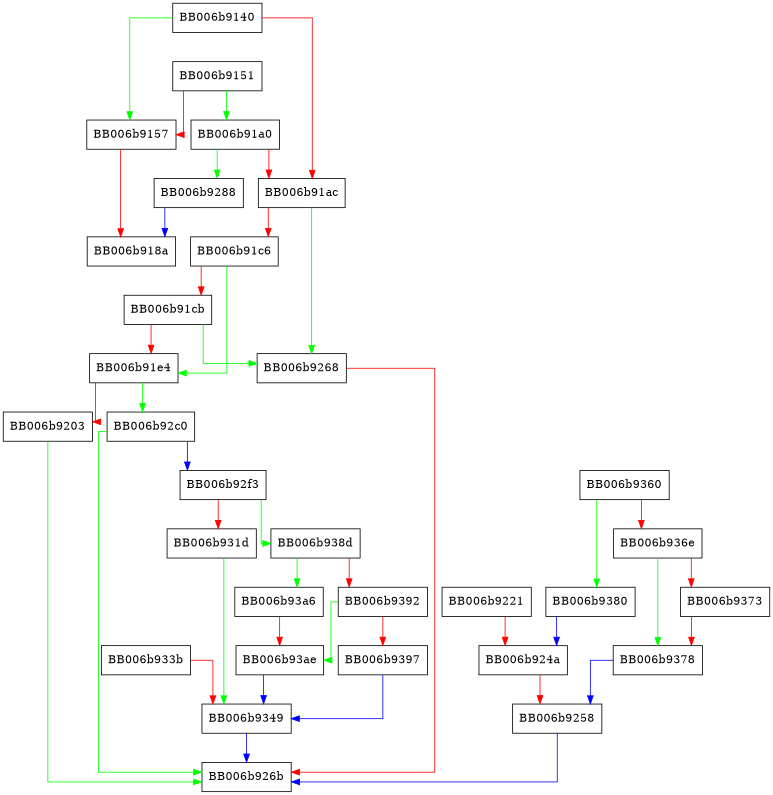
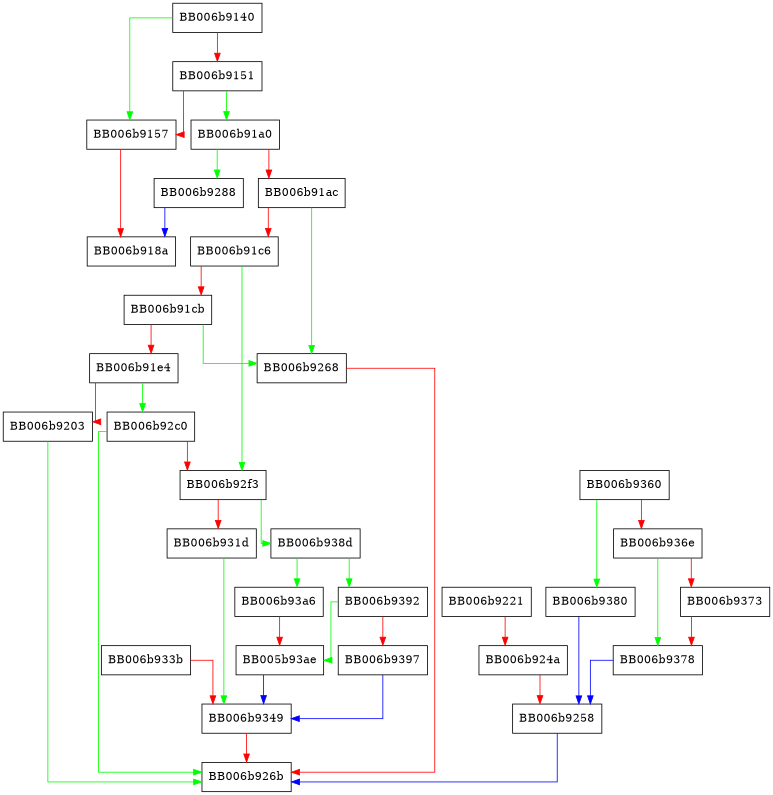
(312, 69) -> (217, 43)
(227, 340) -> (242, 369)
(187, 452) -> (187, 452)
(349, 568) -> (349, 568)
(557, 627) -> (579, 656)
(280, 660) -> (280, 660)
(247, 744) -> (247, 744)
